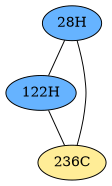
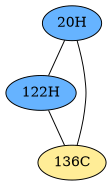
(72, 23) -> (72, 23)
(72, 163) -> (72, 163)
